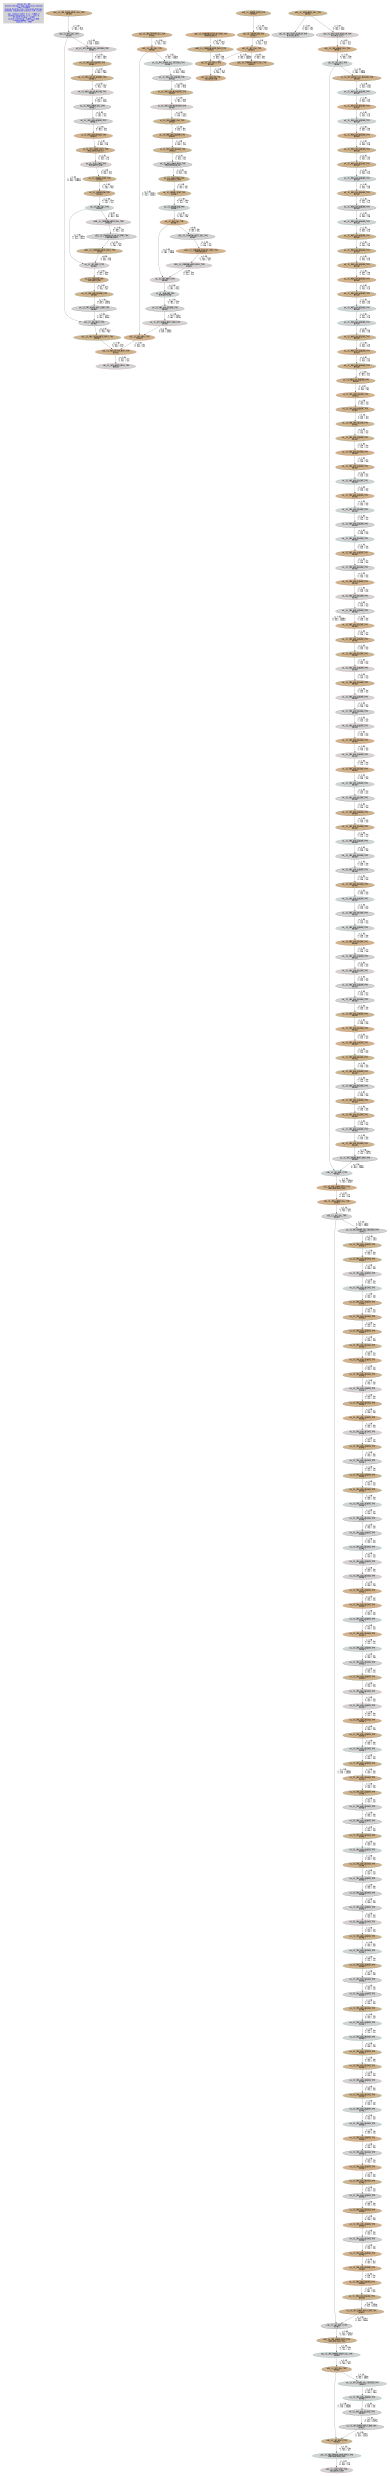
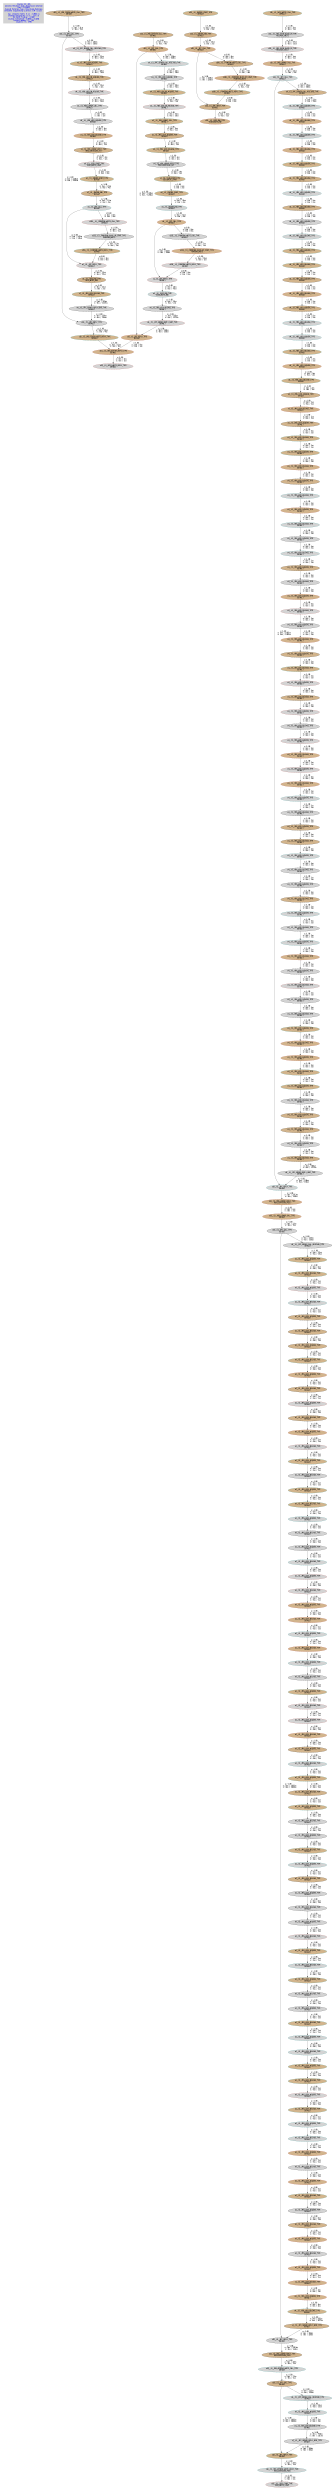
(322, 24) -> (282, 42)
none -> (235, 71)
